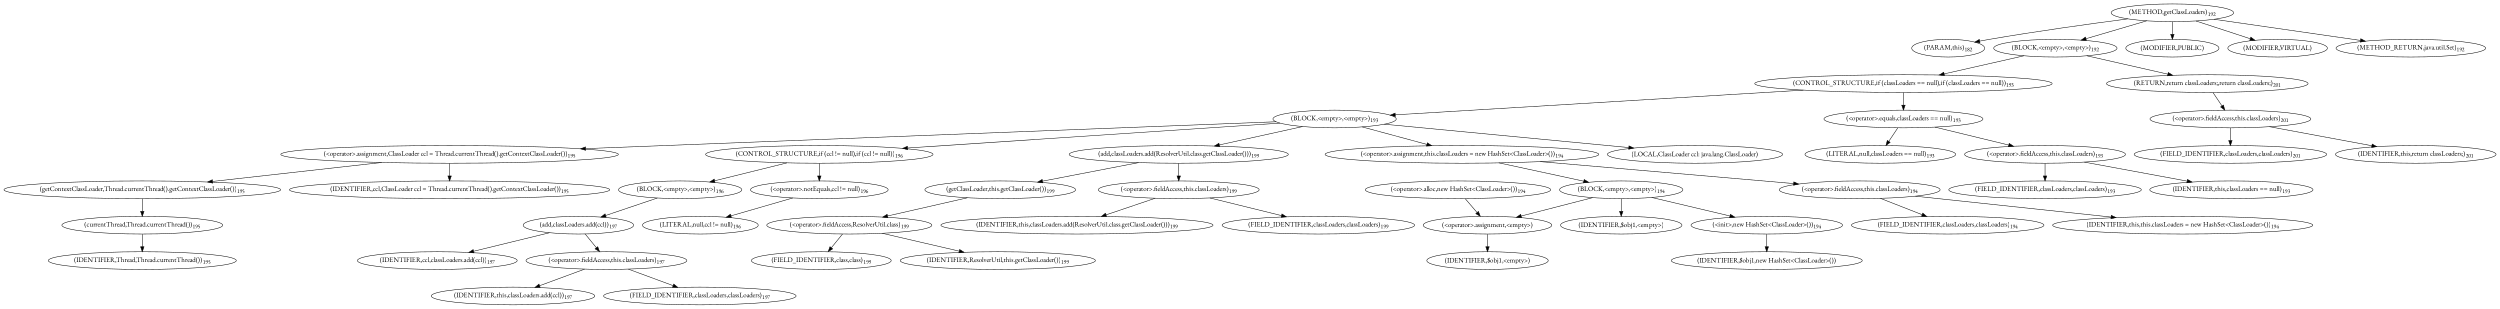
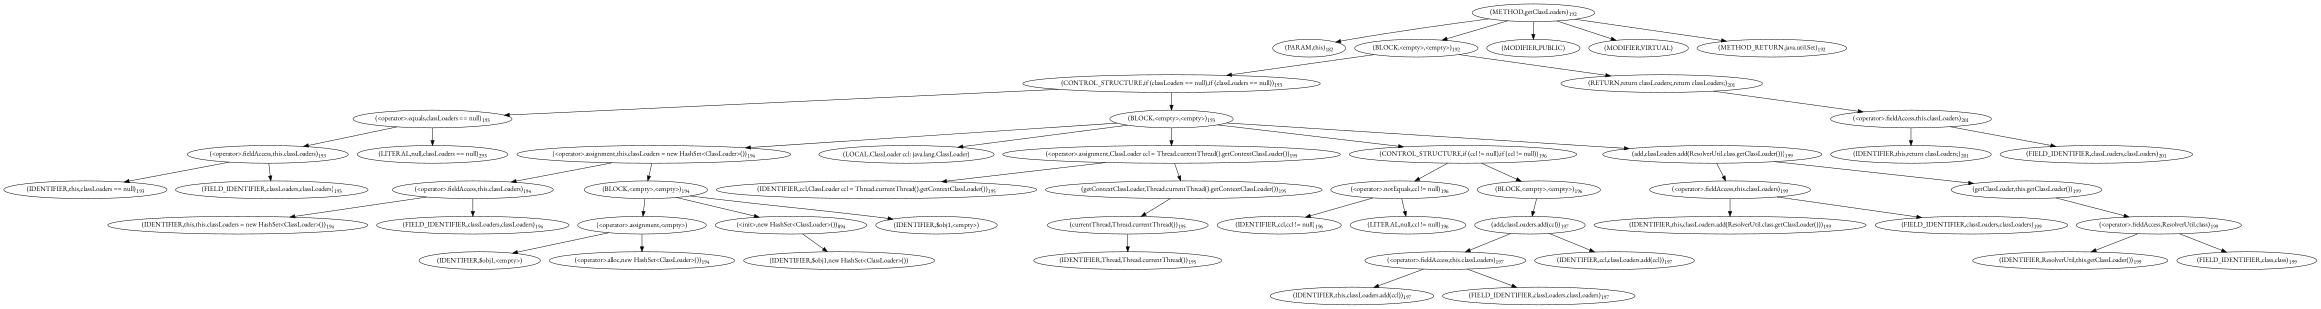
(1930, 154) -> (483, 154)
(1471, 206) -> (642, 240)
(1817, 224) -> (841, 224)
none -> (1279, 225)
